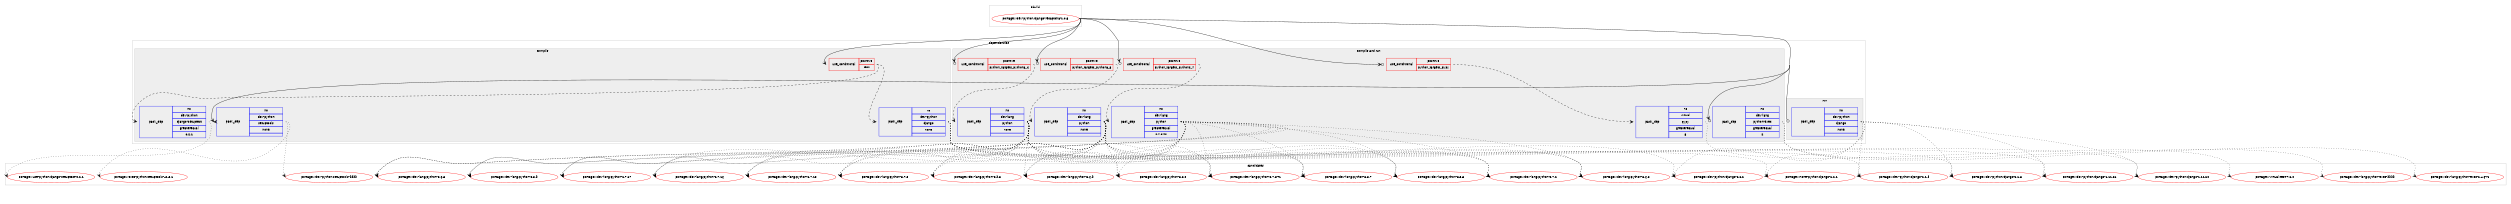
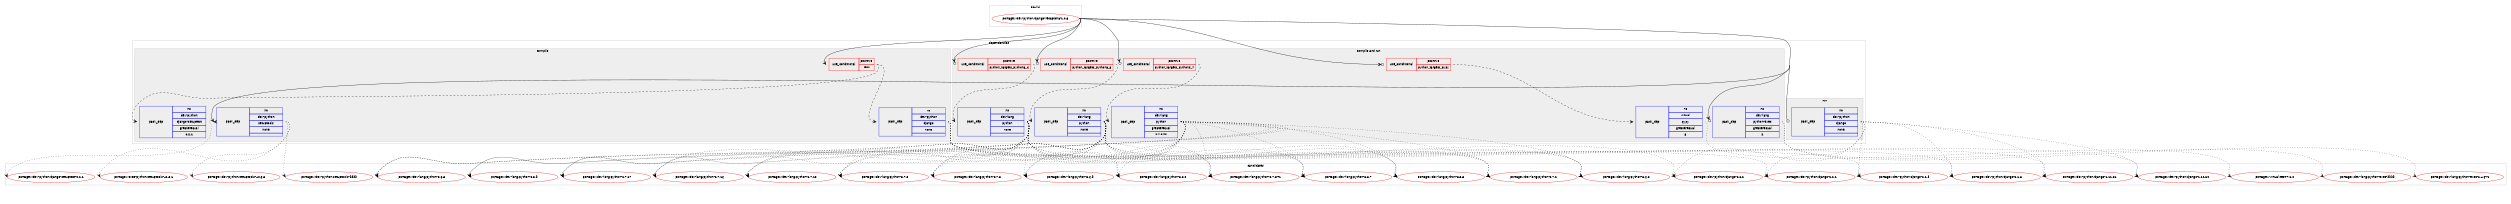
(51, 177) -> (51, 177)
none -> (236, 177)
(978, 177) -> (978, 177)
(1812, 177) -> (1812, 177)
